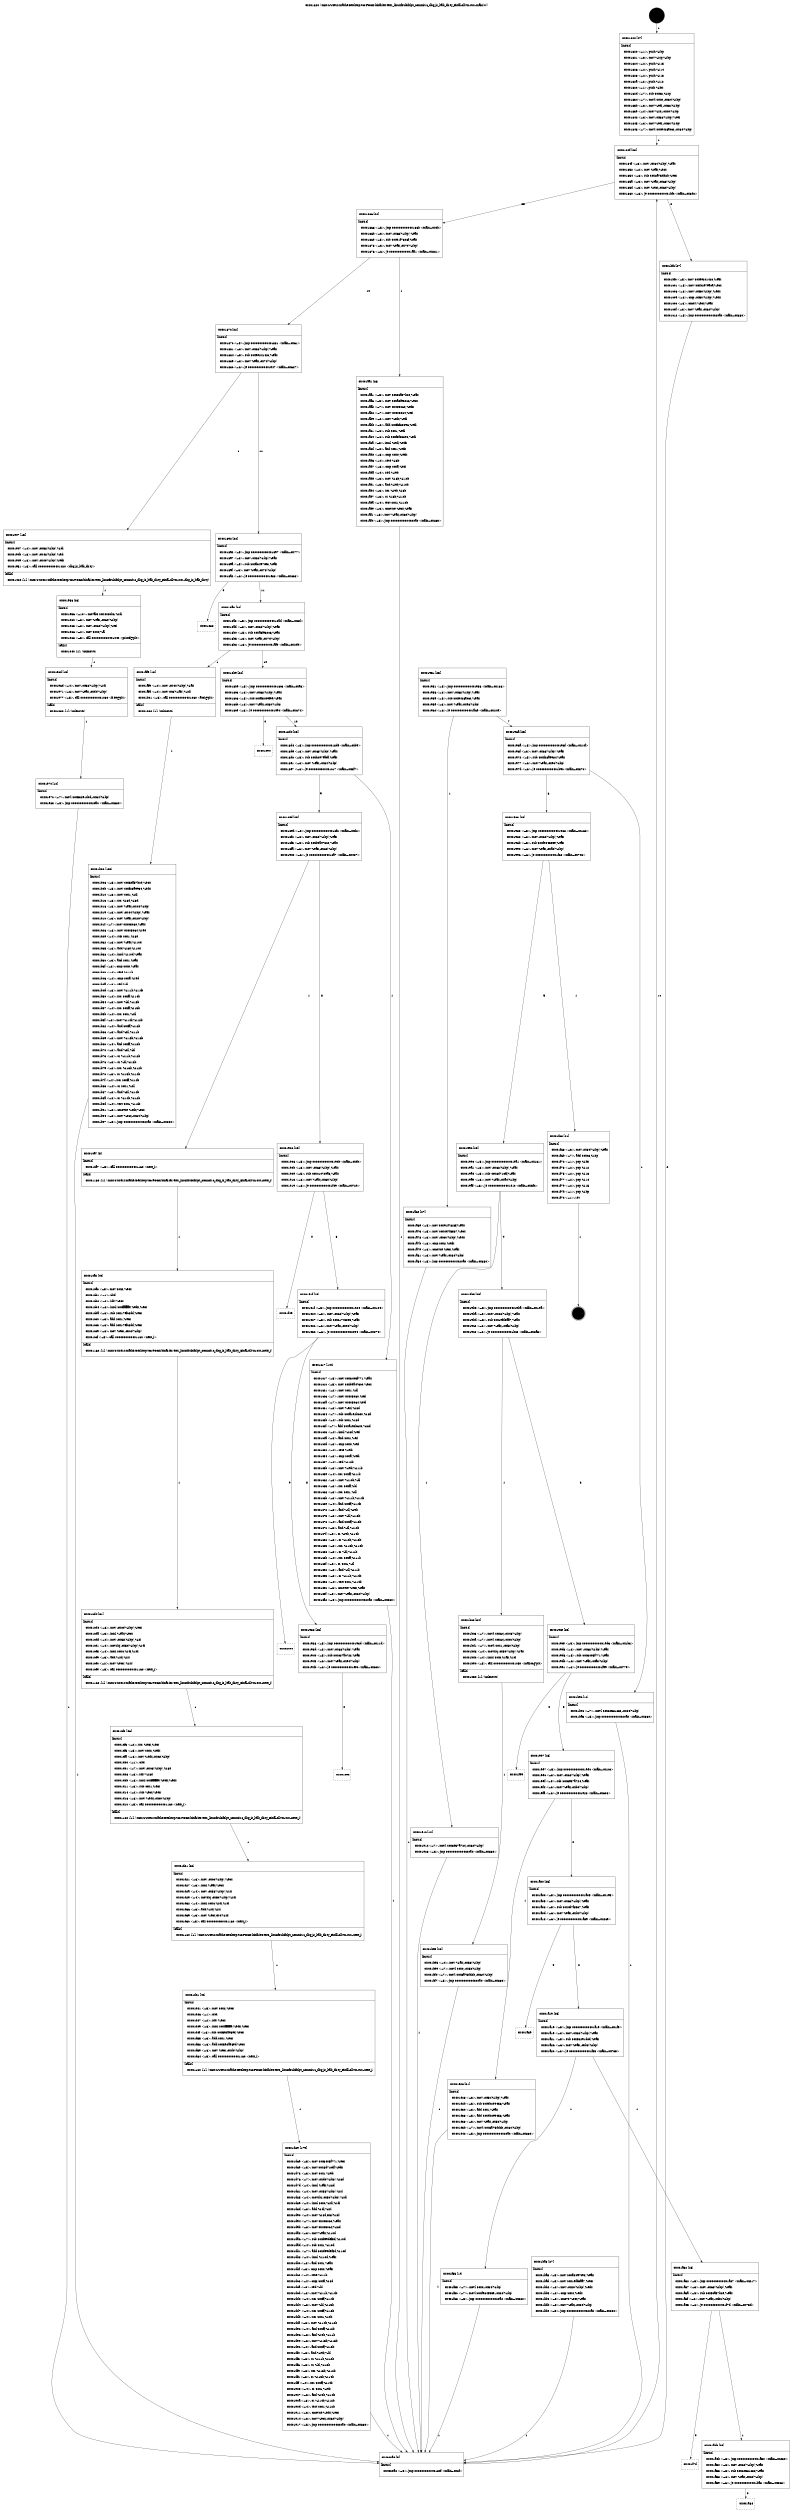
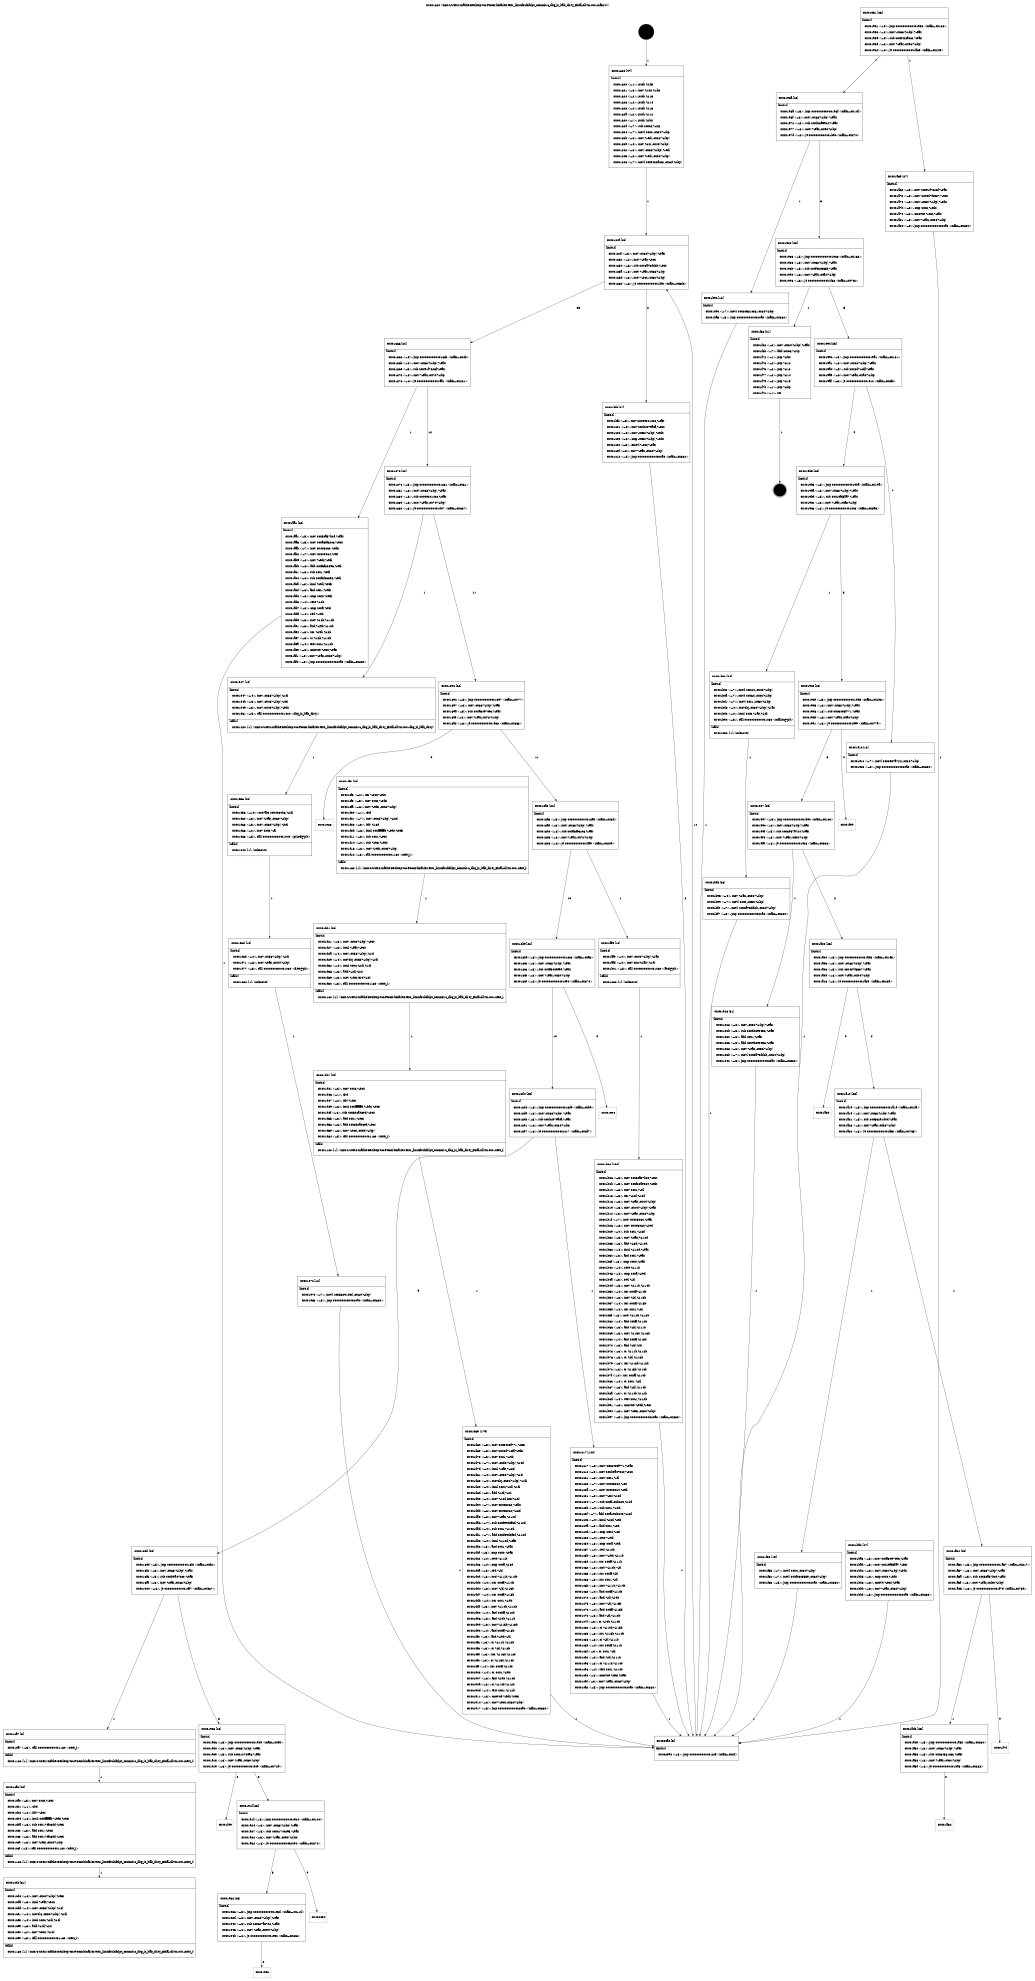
(191, 1707) -> none
